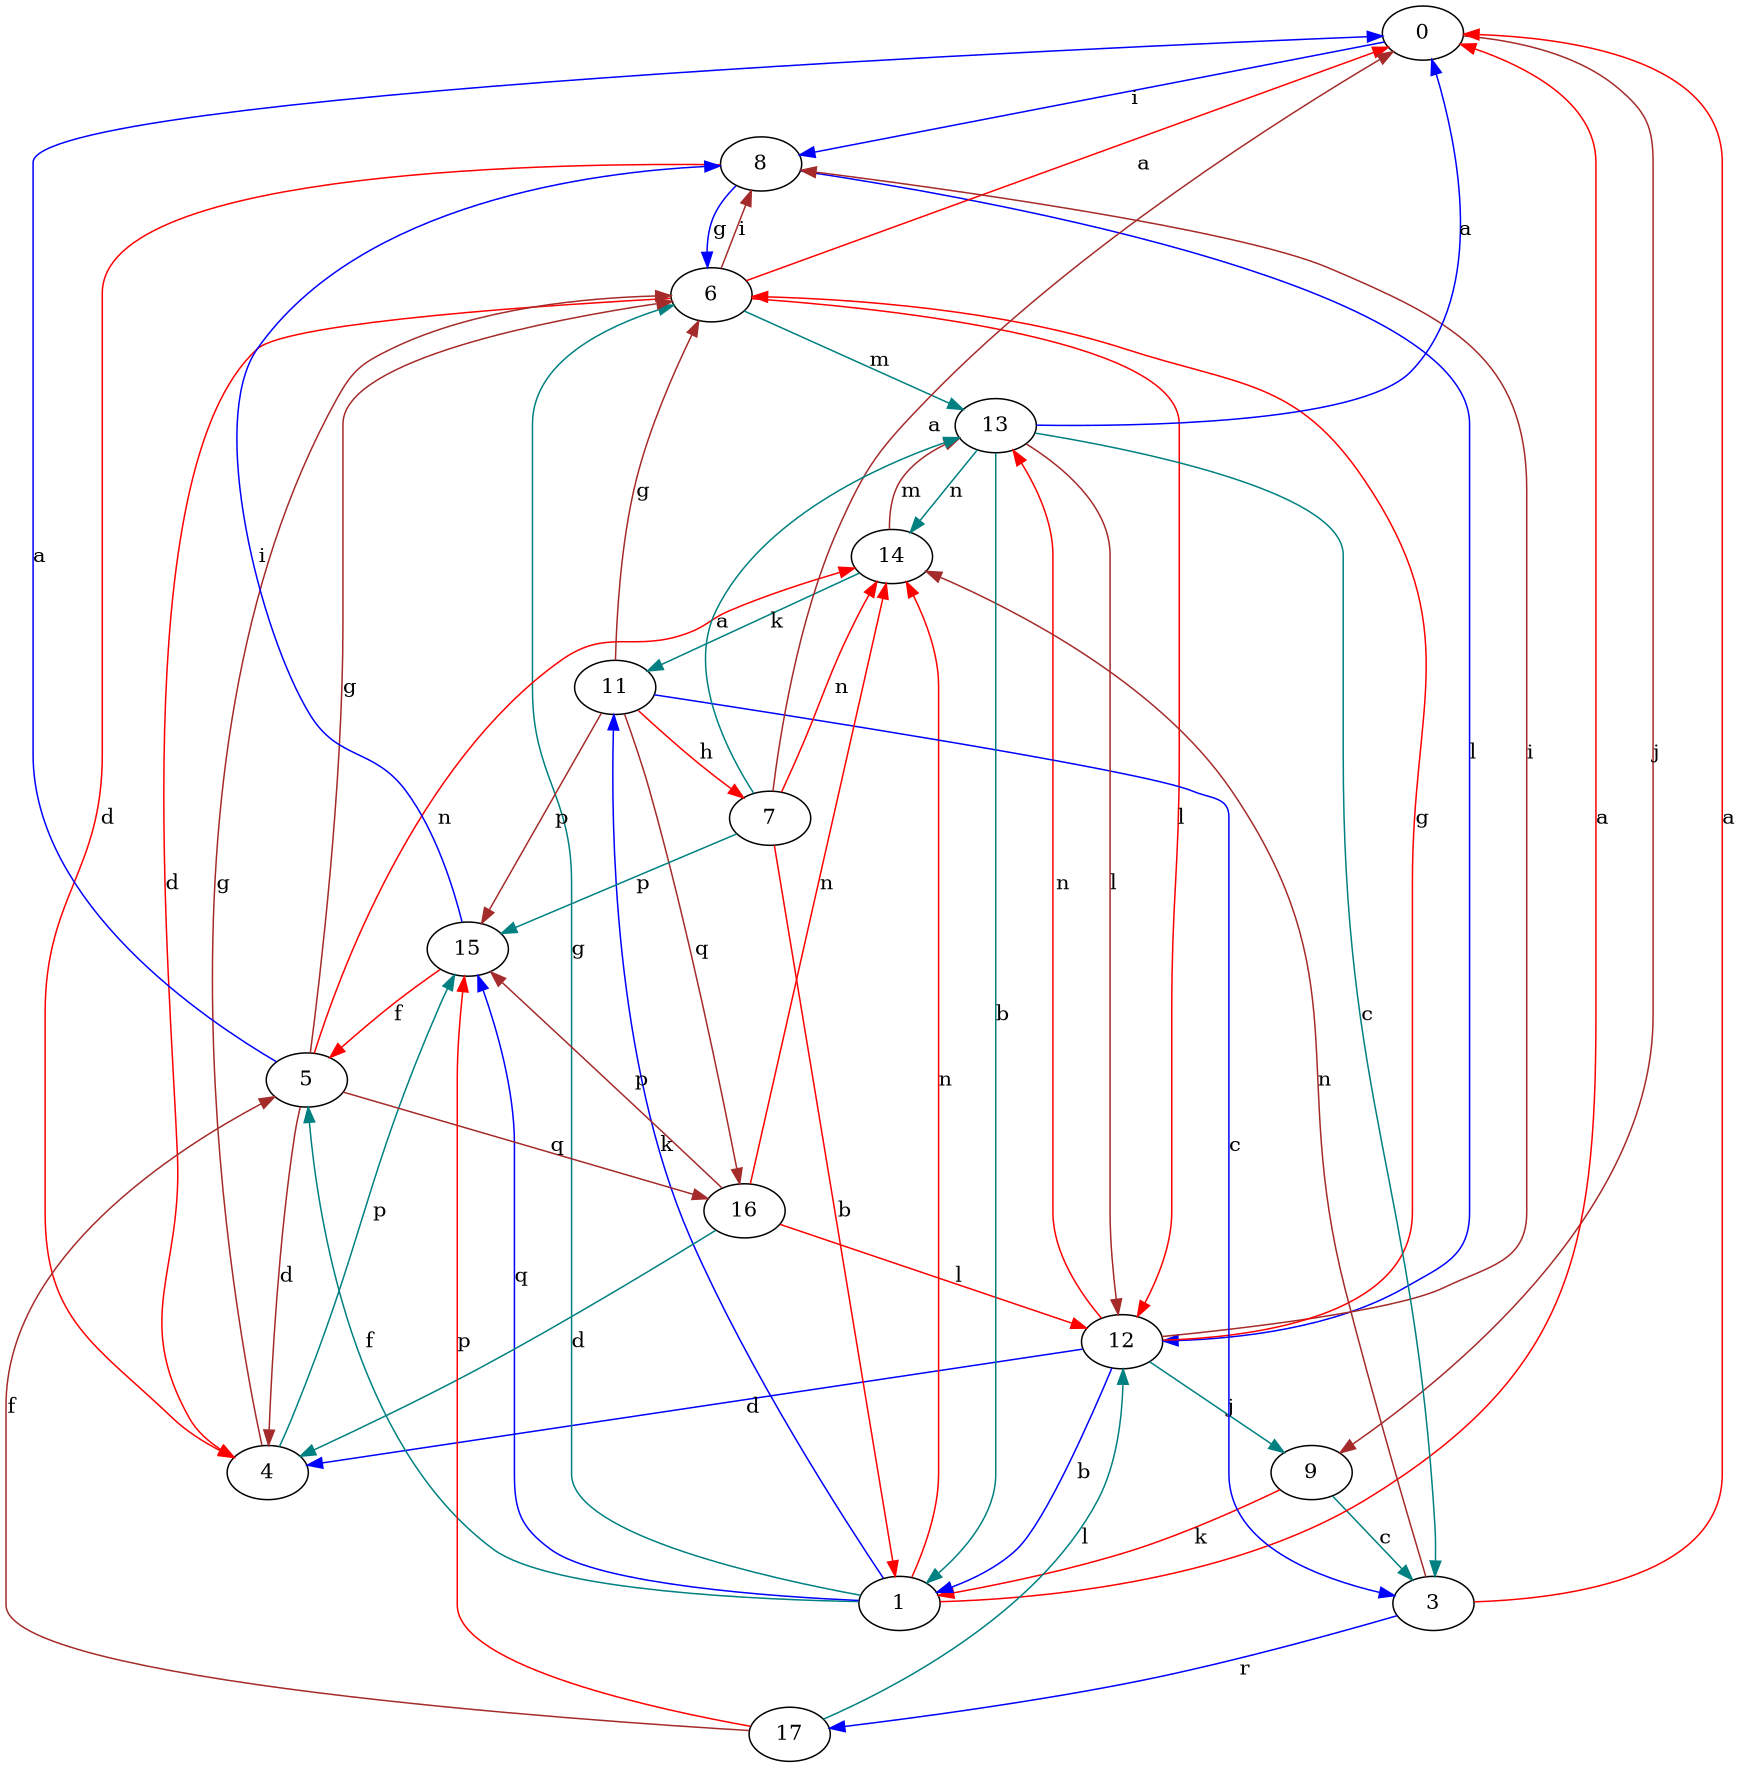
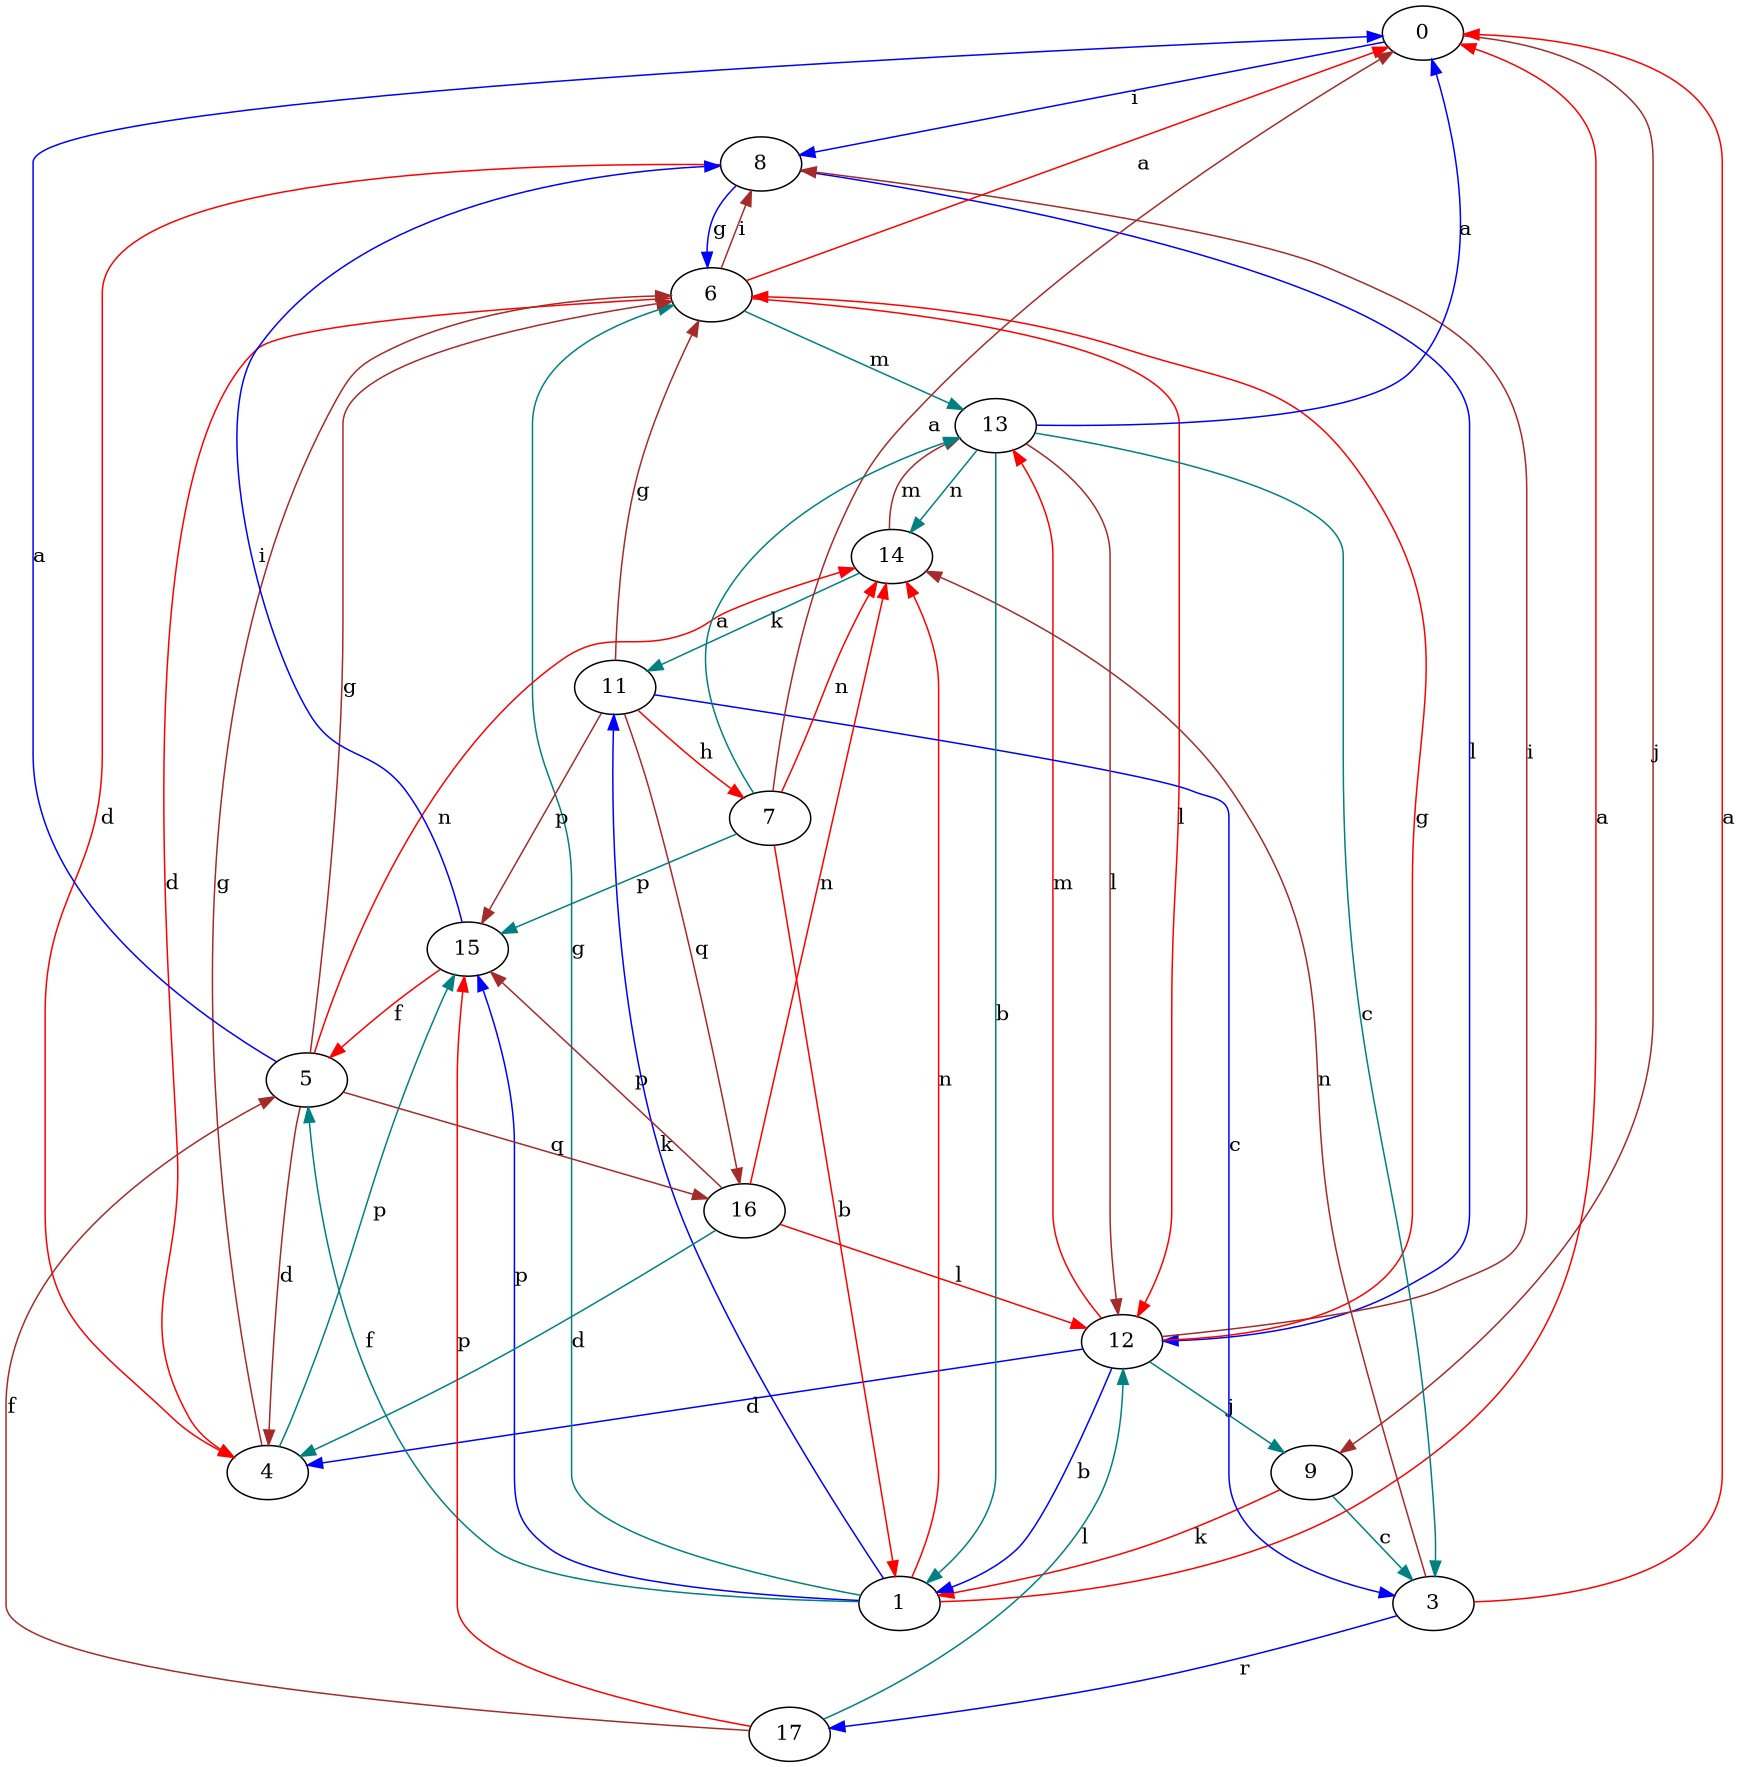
(1063, 884) -> (1063, 884)
(522, 1276) -> (522, 1276)
